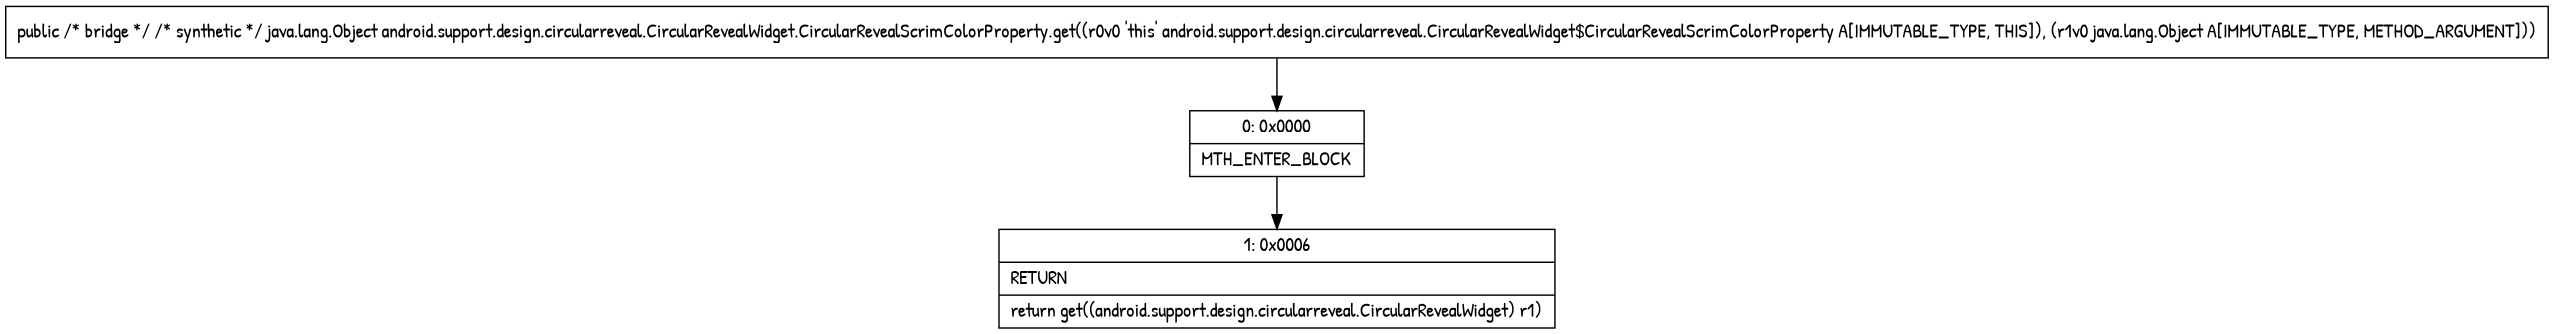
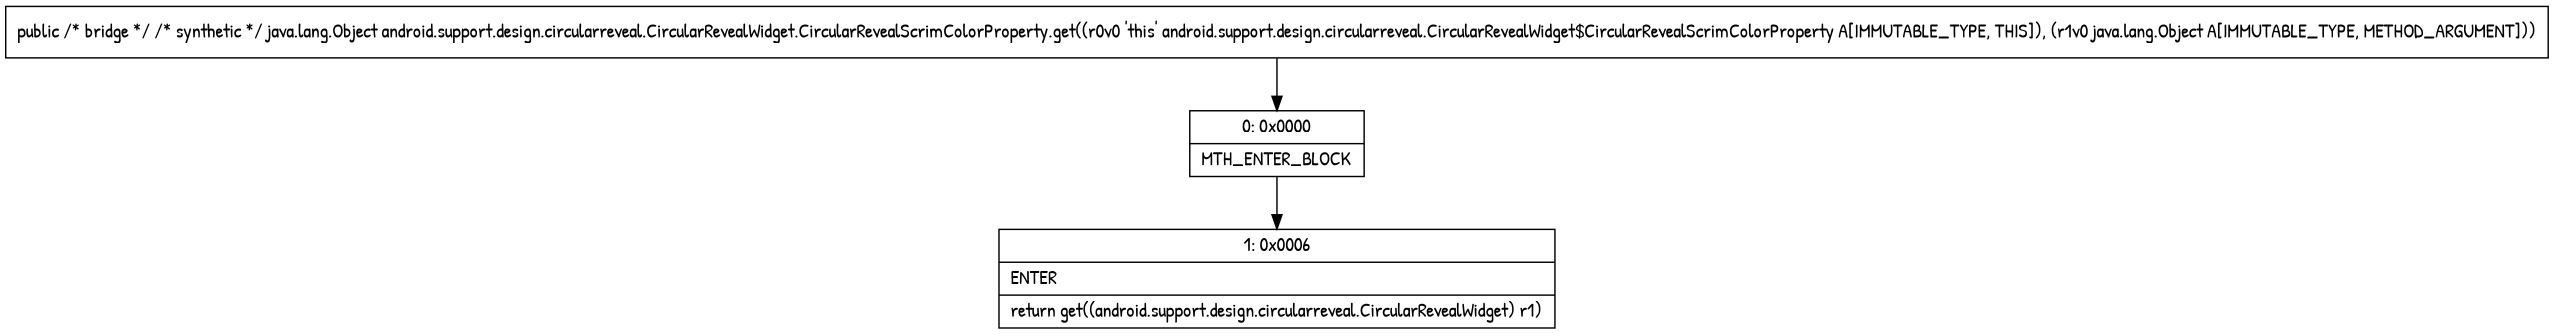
(1039, 278) -> (1034, 278)
